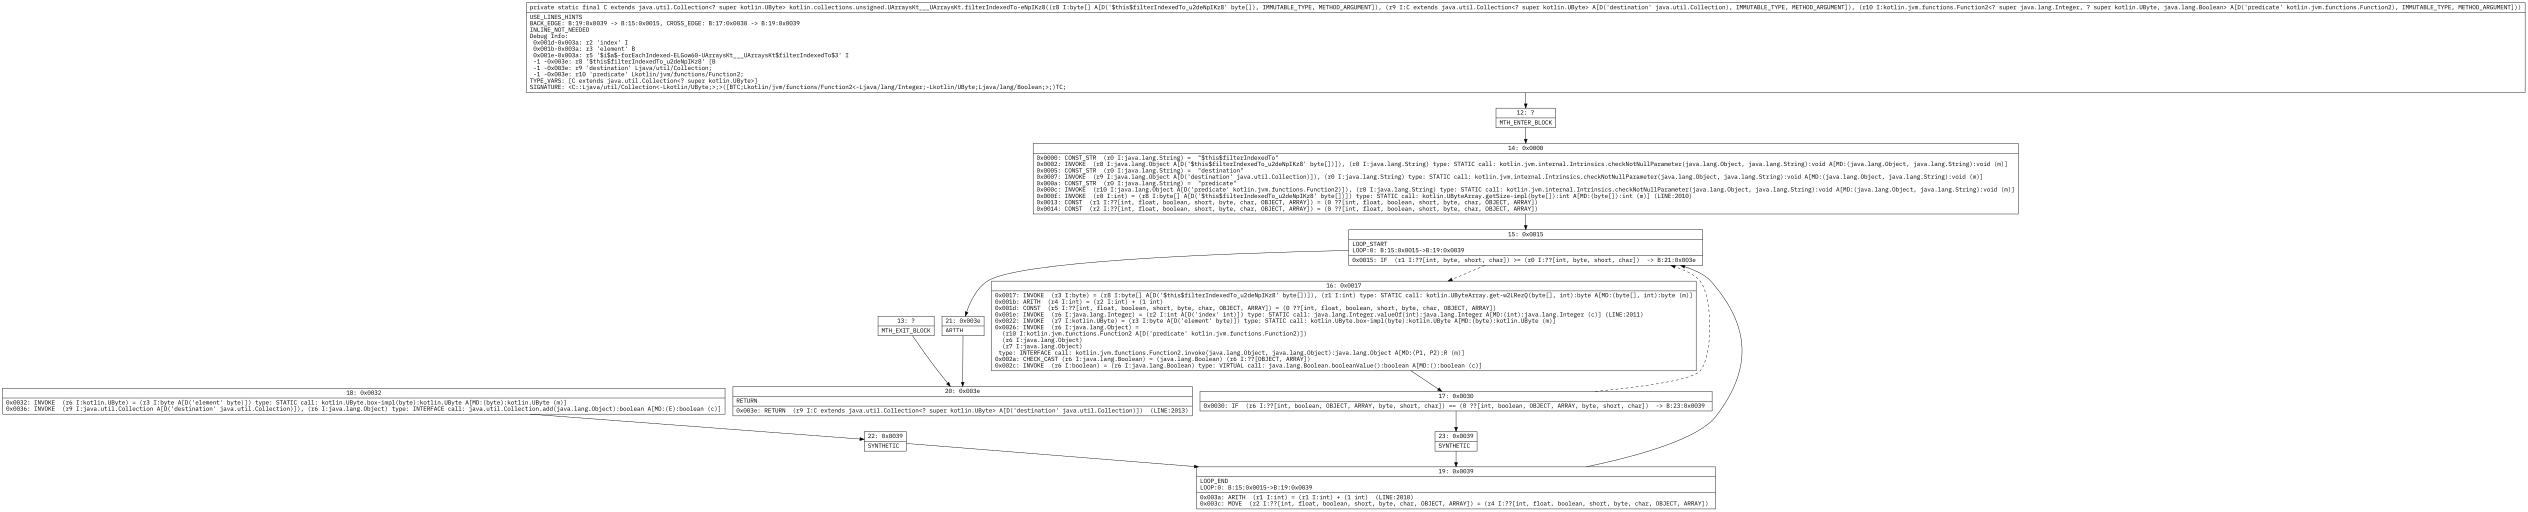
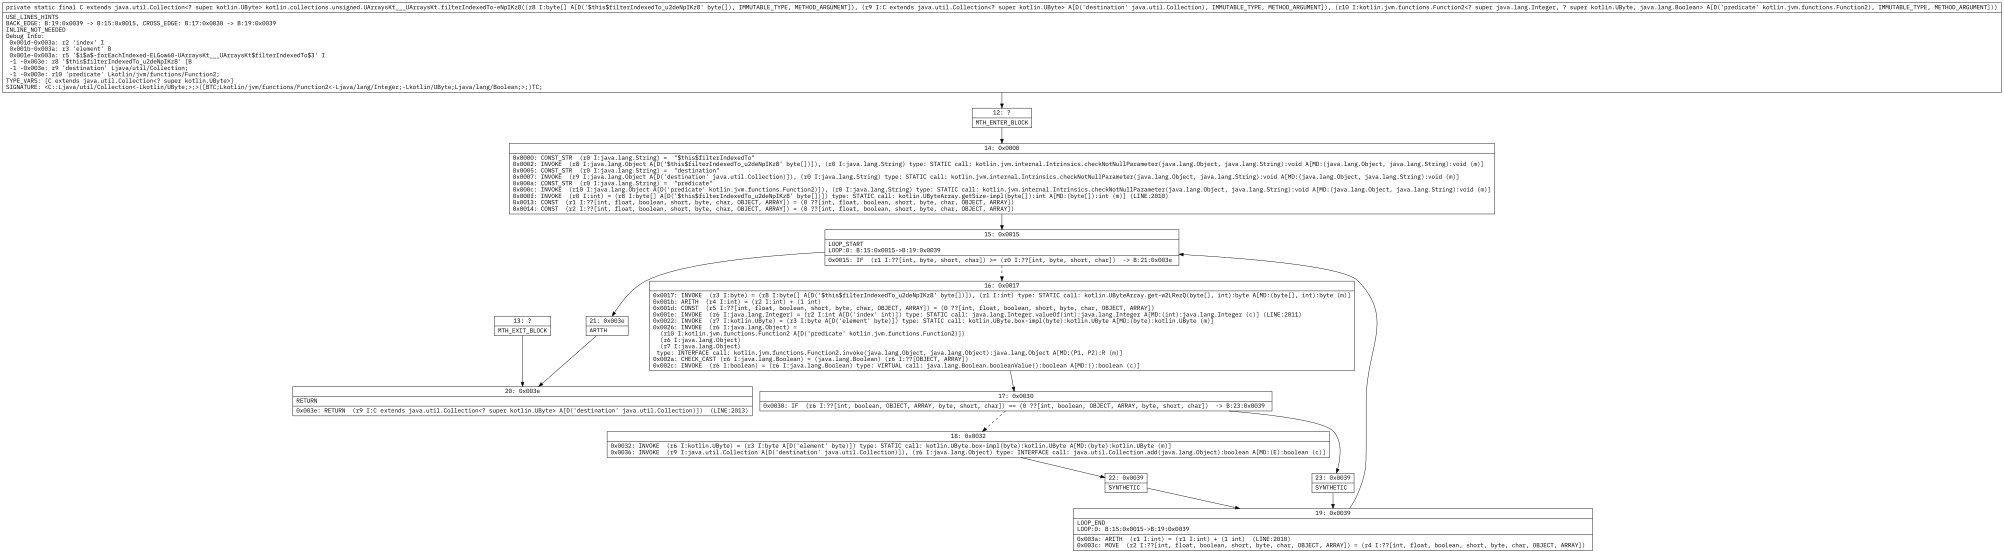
(1704, 364) -> (996, 420)
